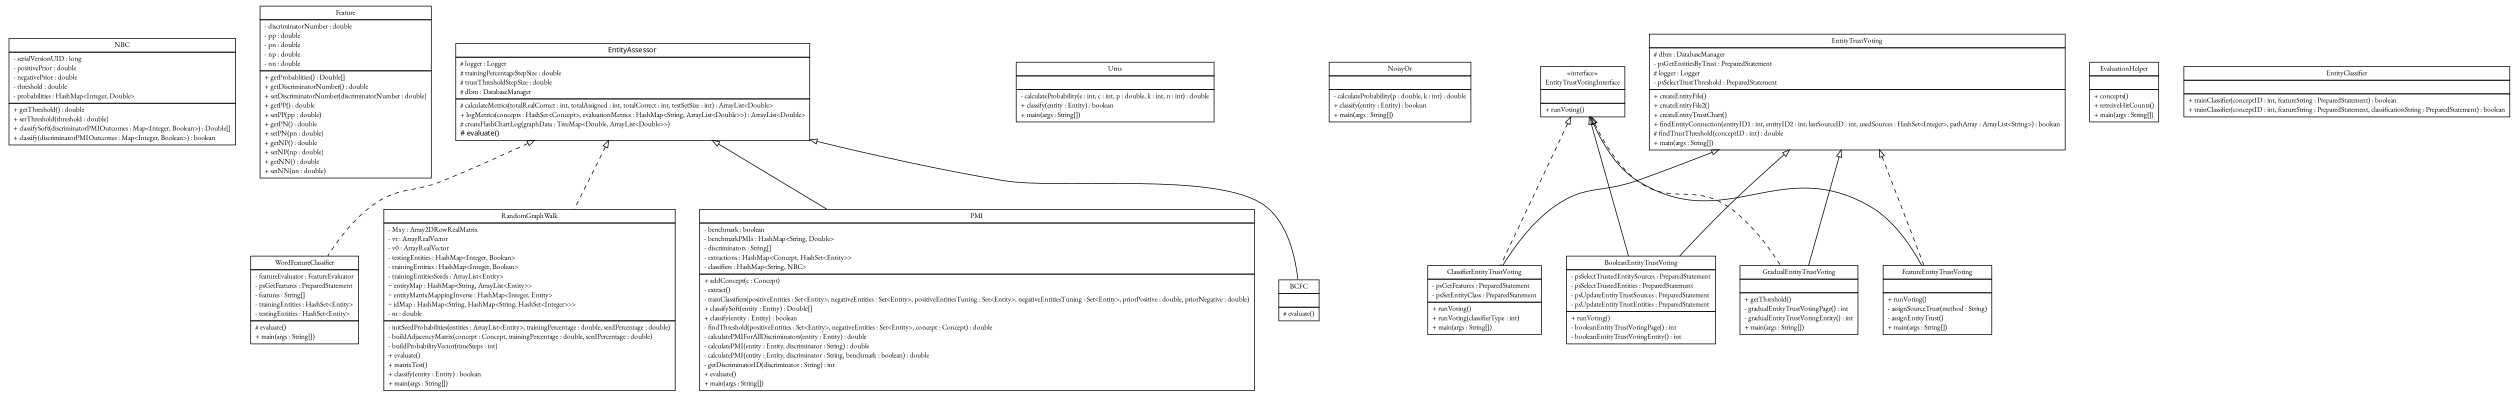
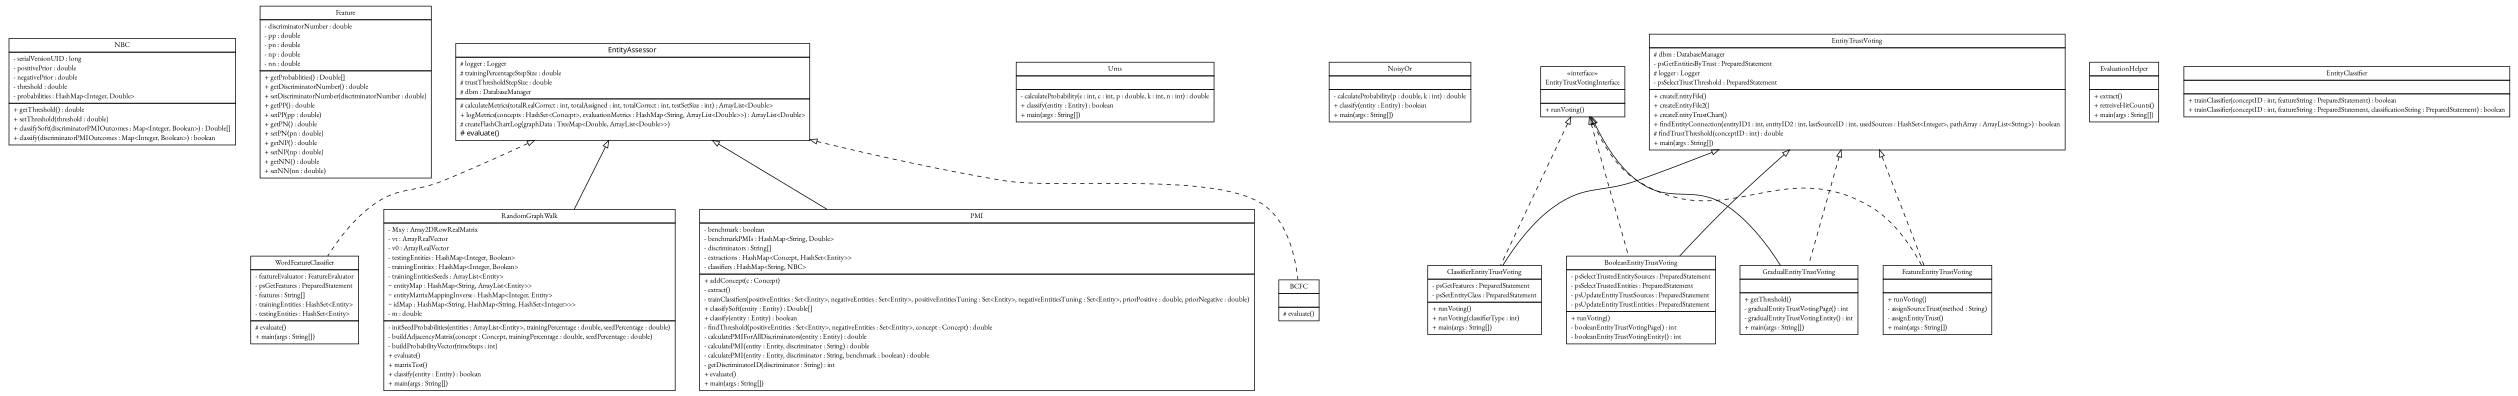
(2111, 96) -> (2108, 96)
(590, 178) -> (590, 178)
(1082, 184) -> (1082, 184)
(1611, 193) -> (1611, 193)
(1757, 194) -> (1757, 194)
(1692, 195) -> (1692, 195)
(1824, 211) -> (1824, 211)
